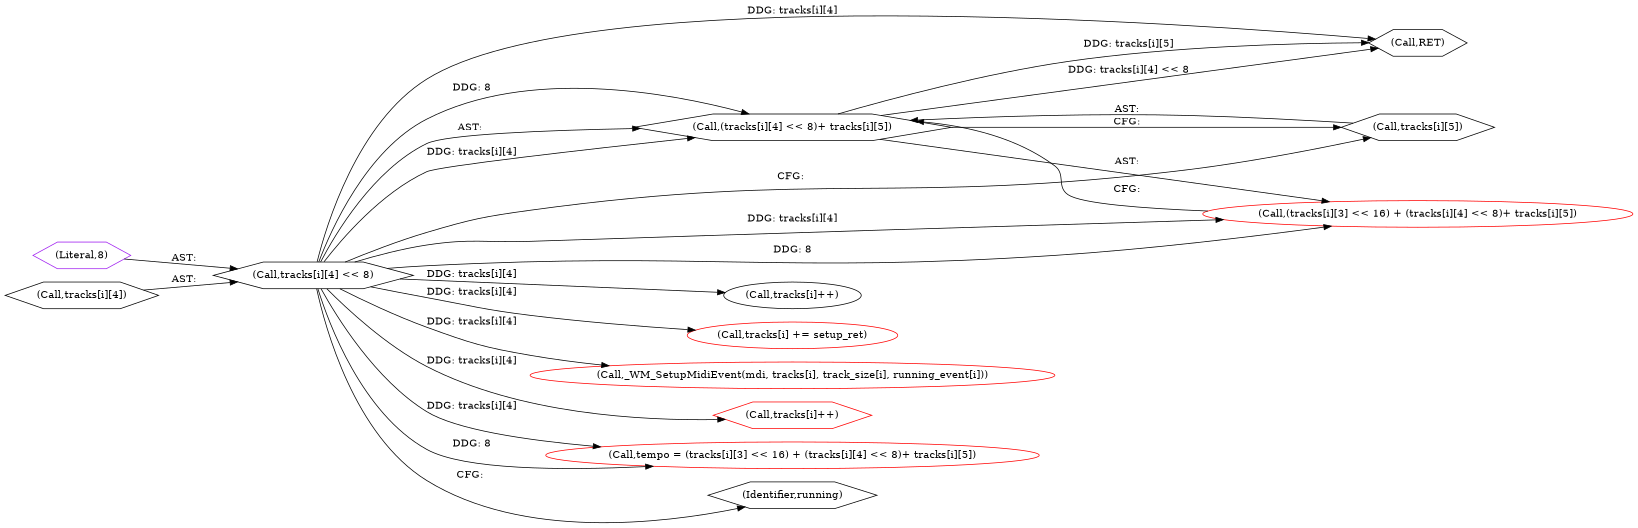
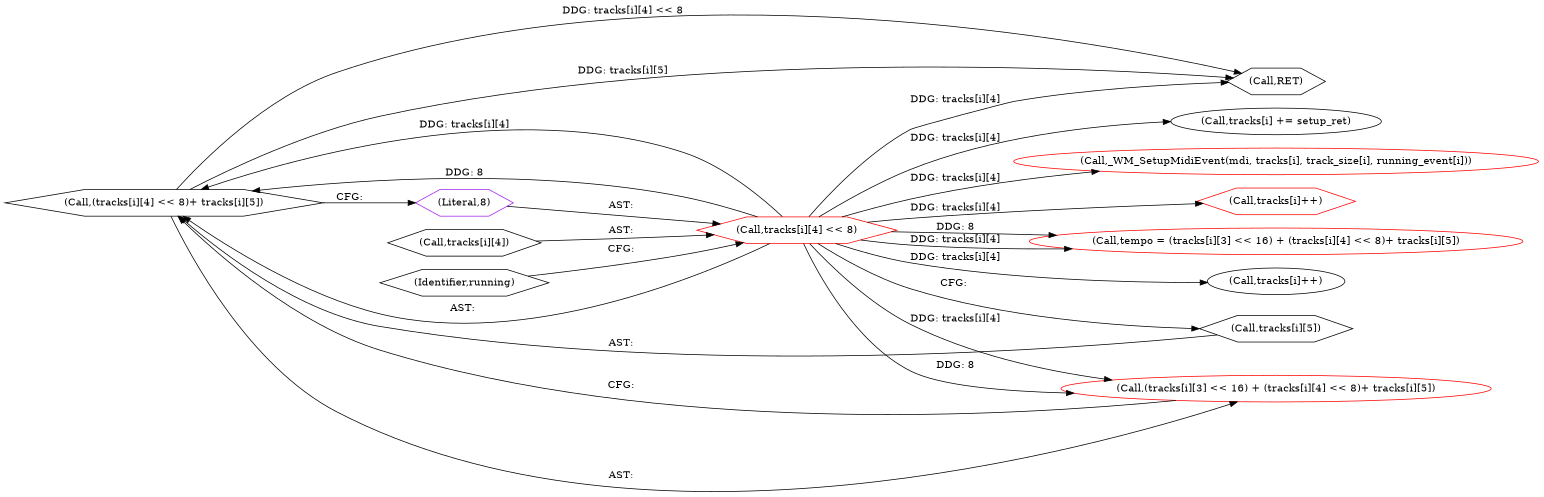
(1142, 127) -> (365, 203)
(313, 275) -> (797, 230)
(792, 335) -> (1276, 121)
(468, 501) -> (632, 263)
